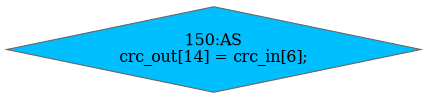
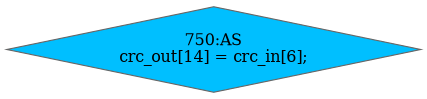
(214, 50) -> (214, 50)
